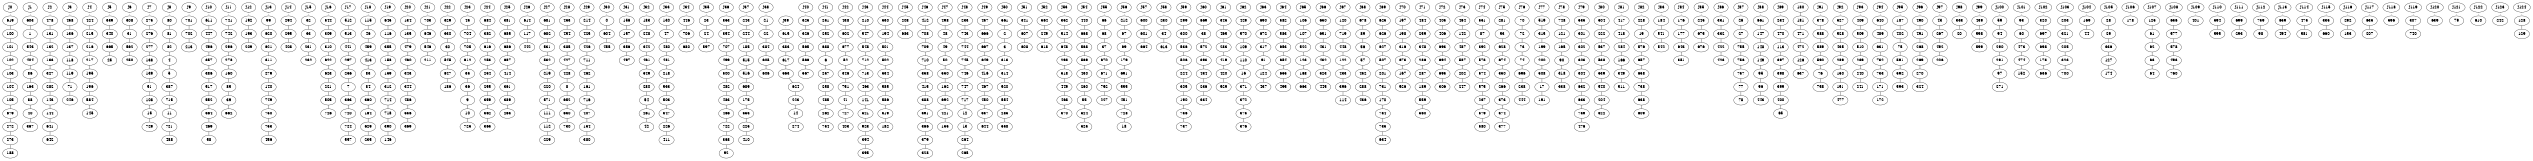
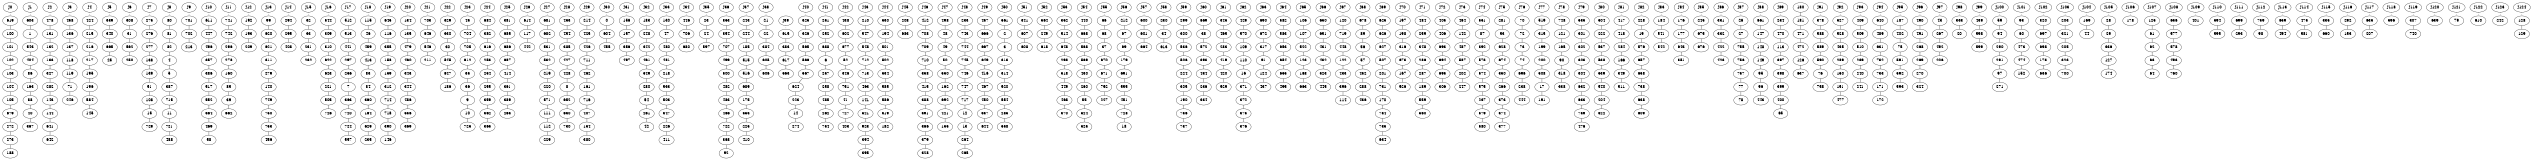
(791, 80) -> (801, 80)
